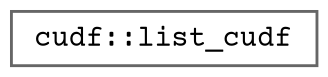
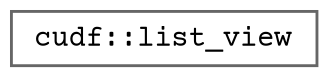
(164, 39) -> (164, 39)
